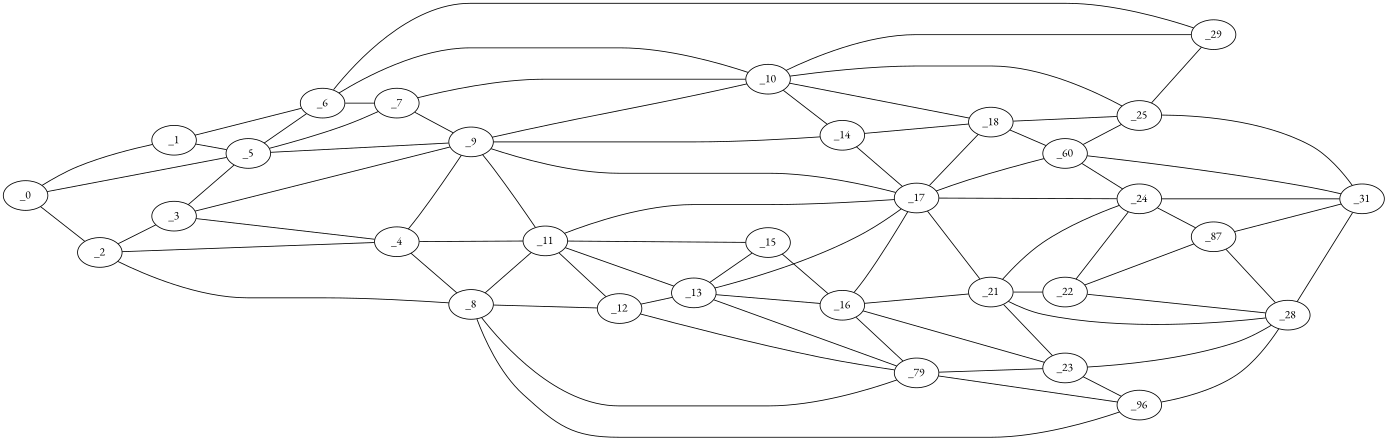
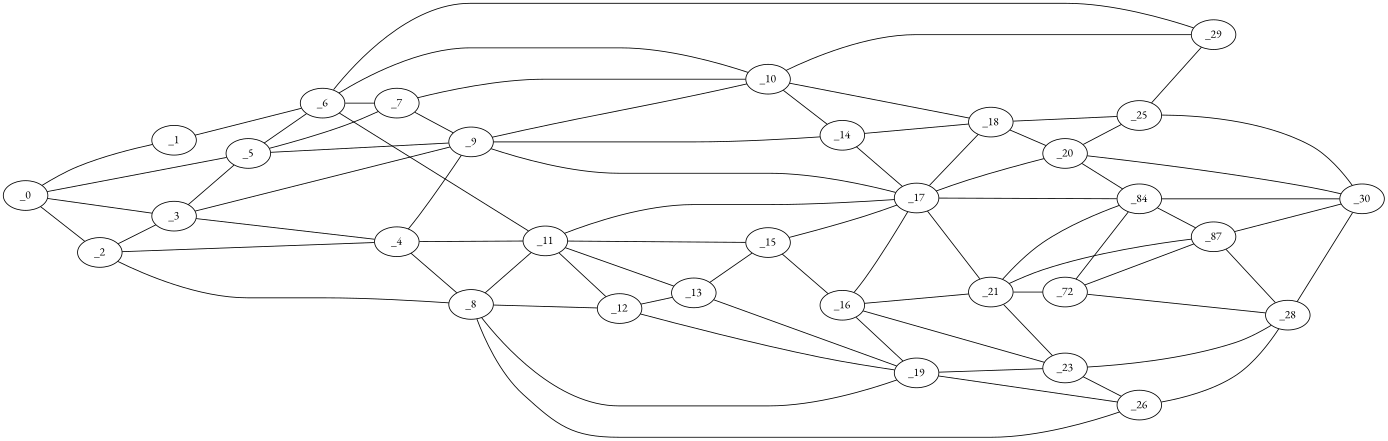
(959, 66) -> none
(211, 147) -> none
(1065, 153) -> (1065, 153)
(510, 190) -> (434, 172)
(1139, 199) -> (1139, 199)
(1362, 199) -> (1362, 199)
none -> (100, 206)
(812, 257) -> (843, 223)
(1065, 292) -> (1065, 292)
(768, 299) -> none
(1136, 324) -> (1103, 254)
(917, 373) -> (917, 373)
(1139, 405) -> (1139, 405)
